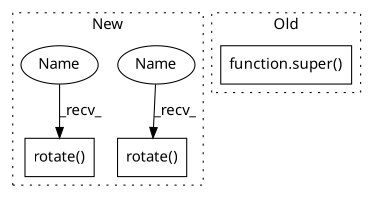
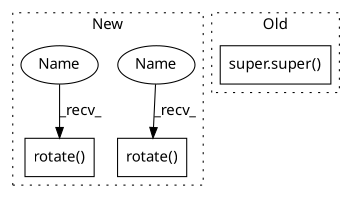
(286, 65) -> (276, 65)
